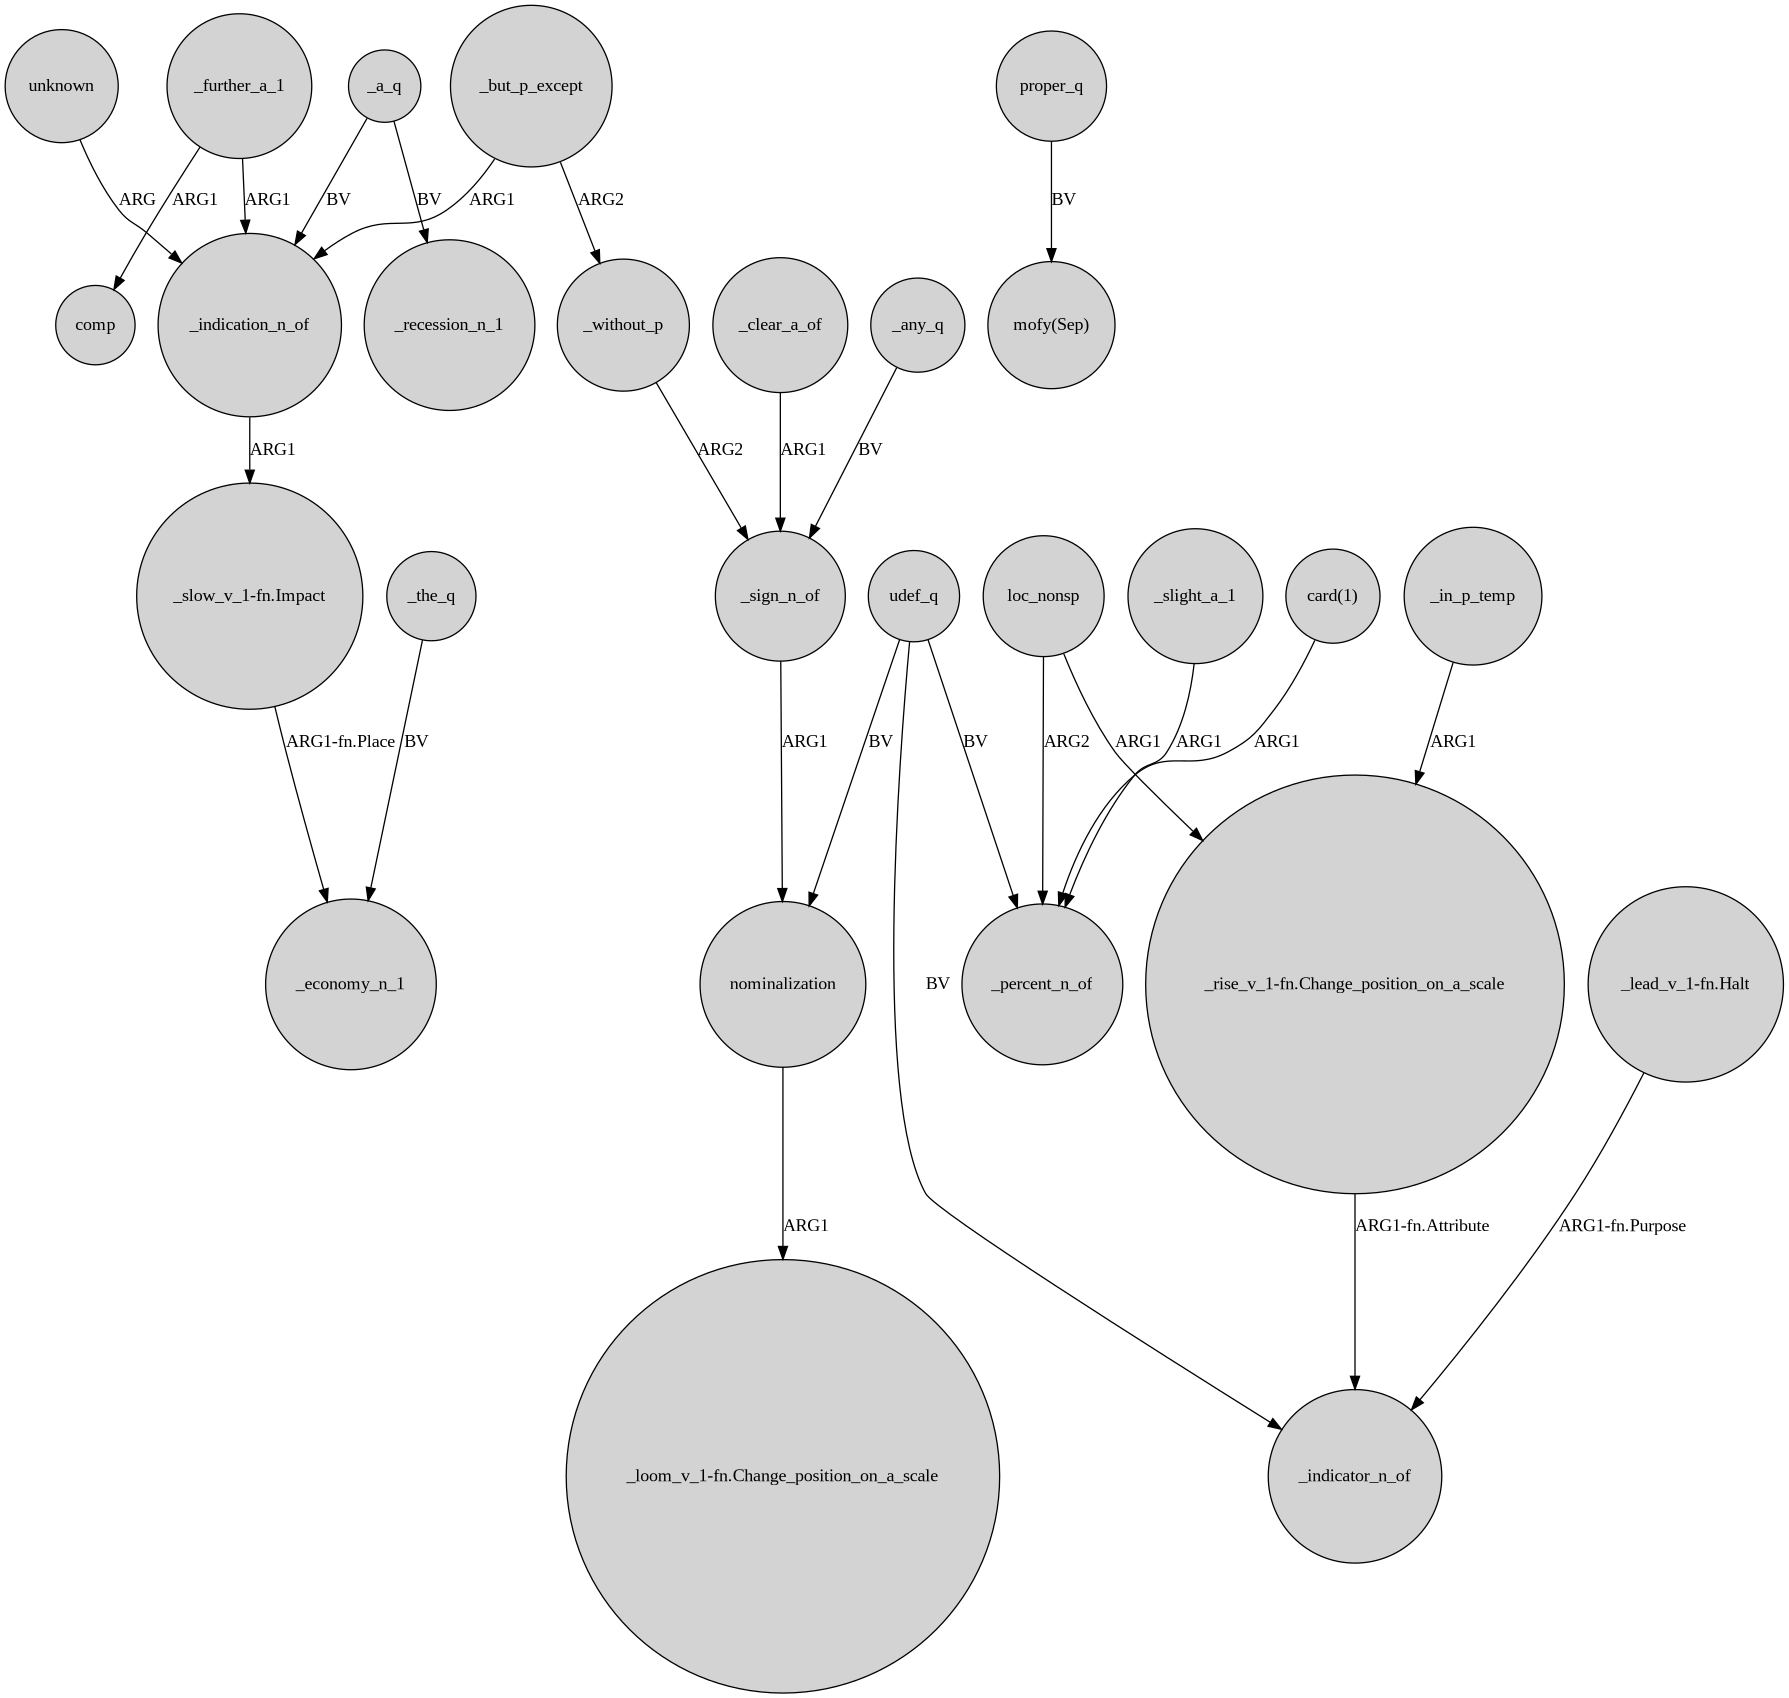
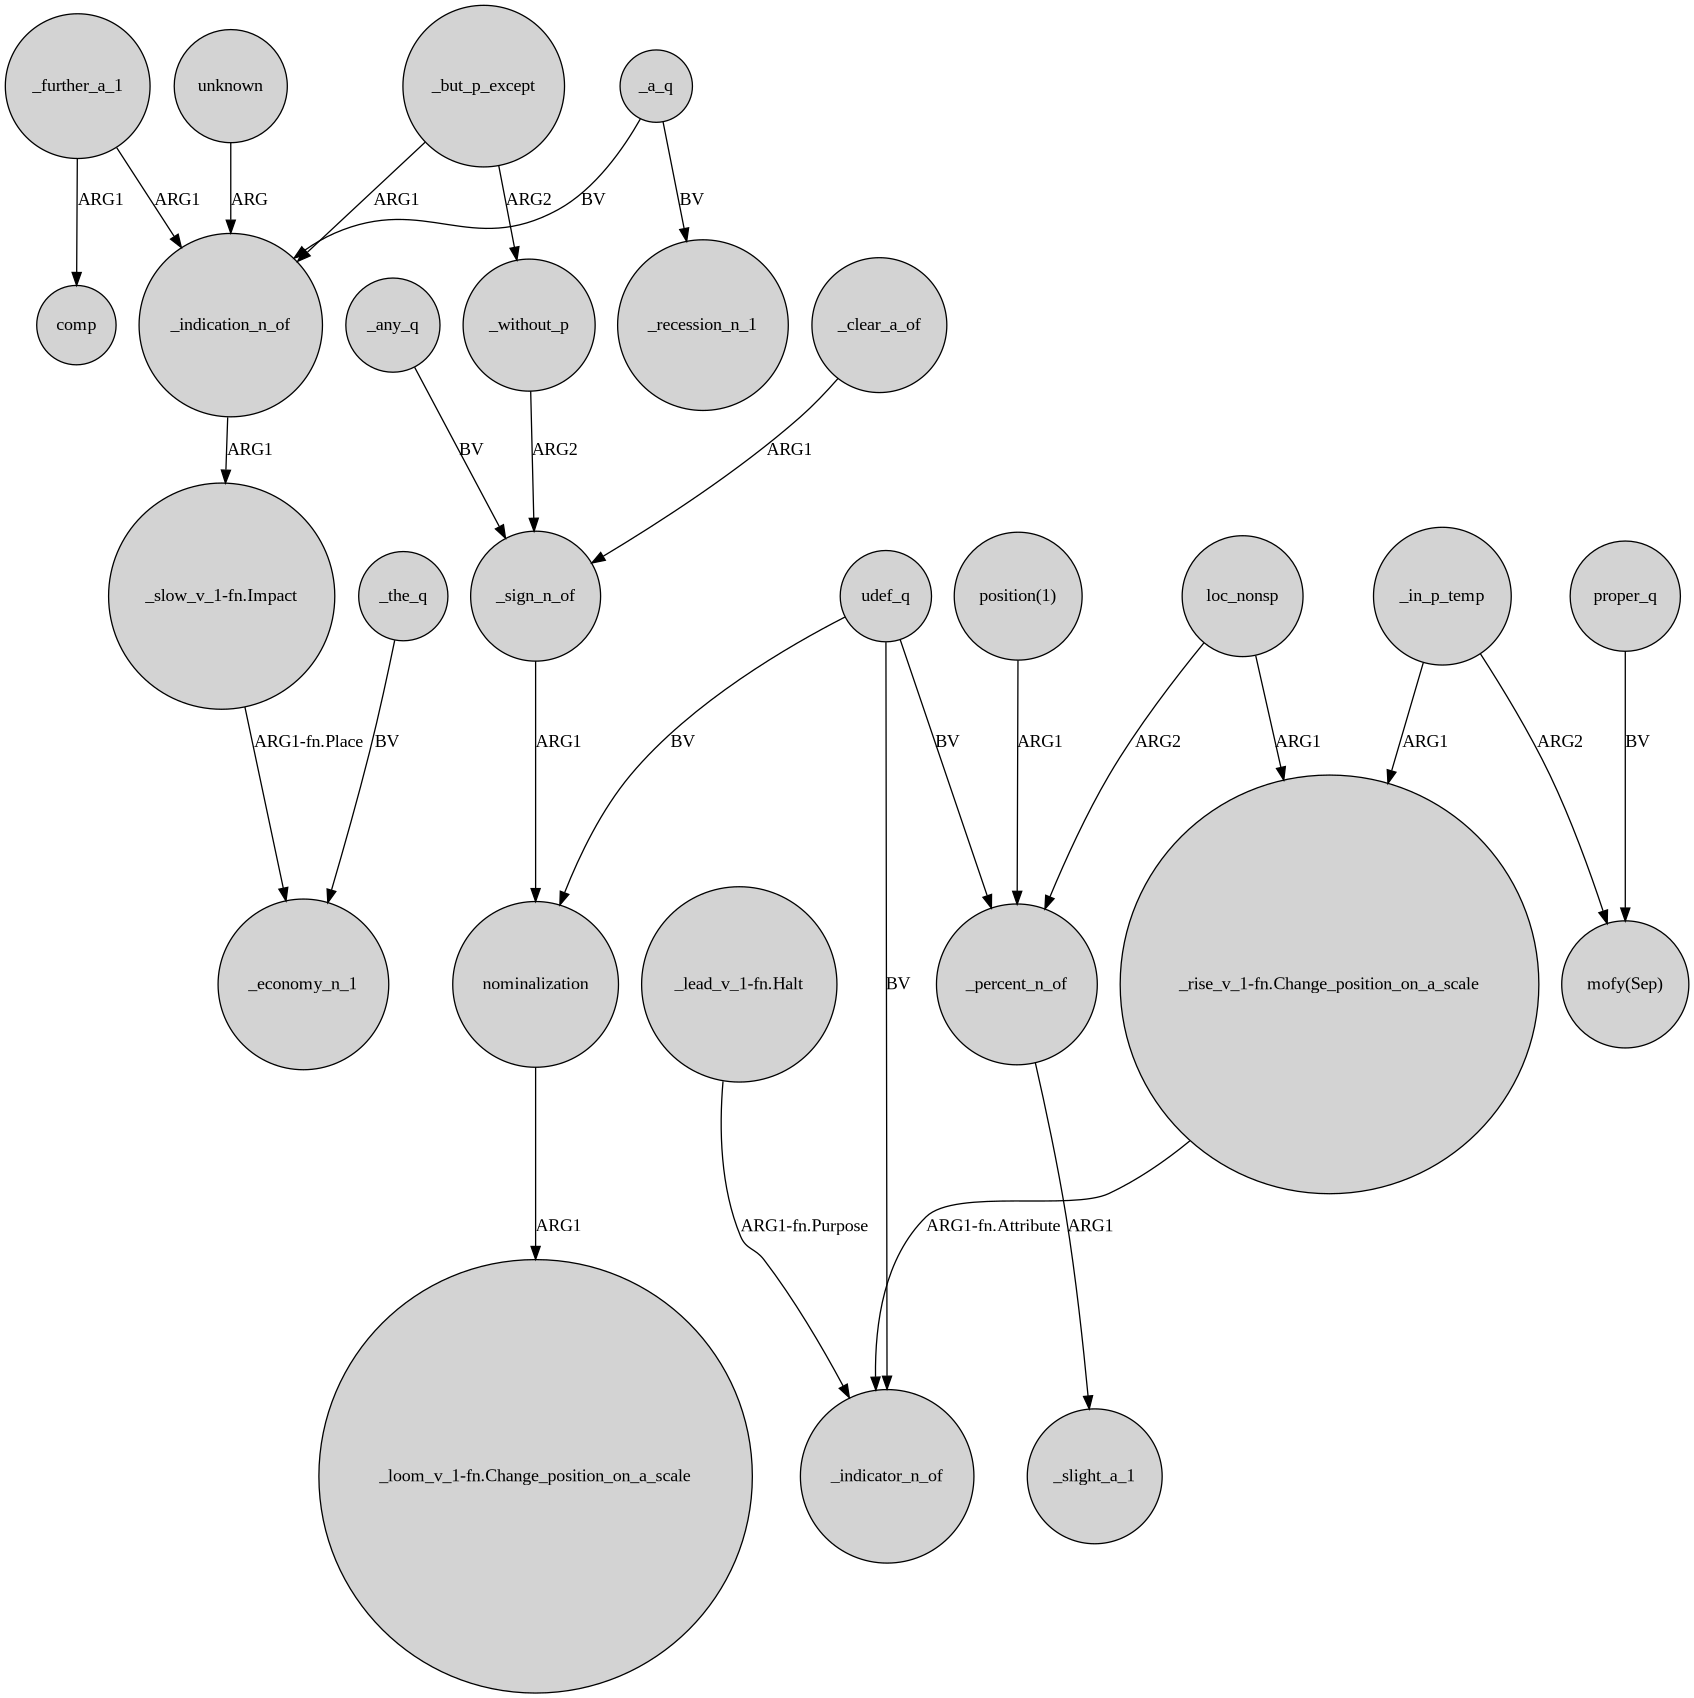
(1333, 596) -> (1018, 596)
(1166, 753) -> (1068, 1228)
none -> (1551, 778)
